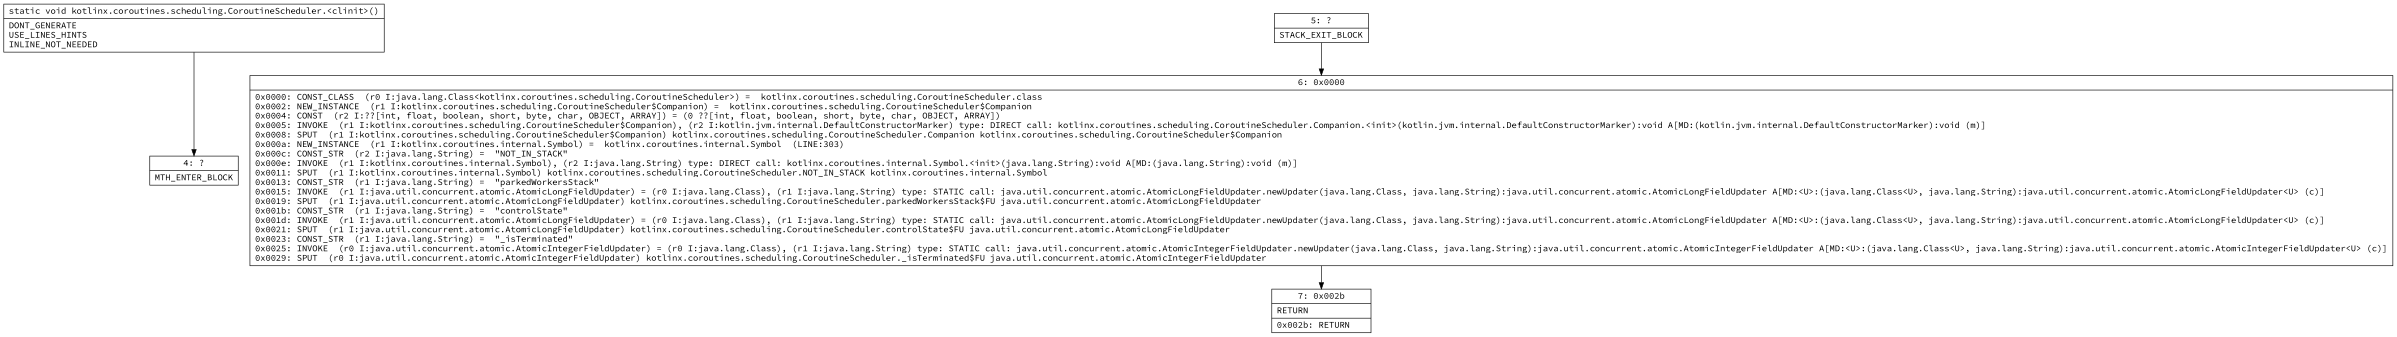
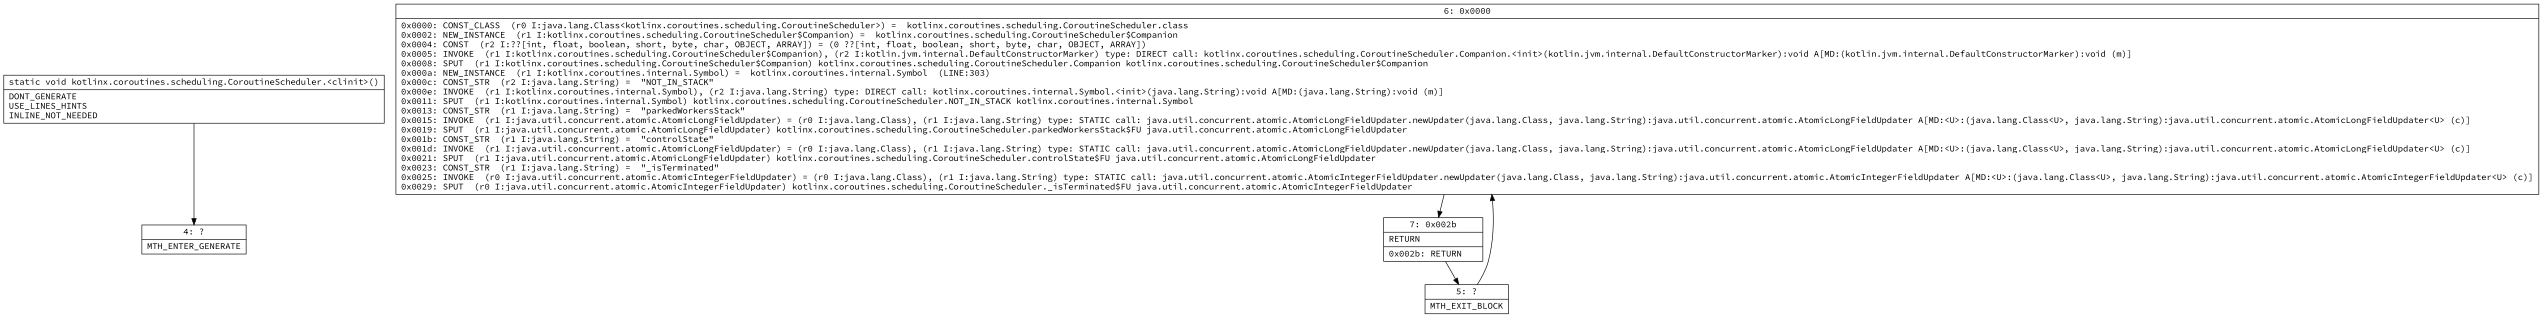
(1321, 35) -> (1467, 306)
(194, 178) -> (194, 246)
none -> (1450, 270)
